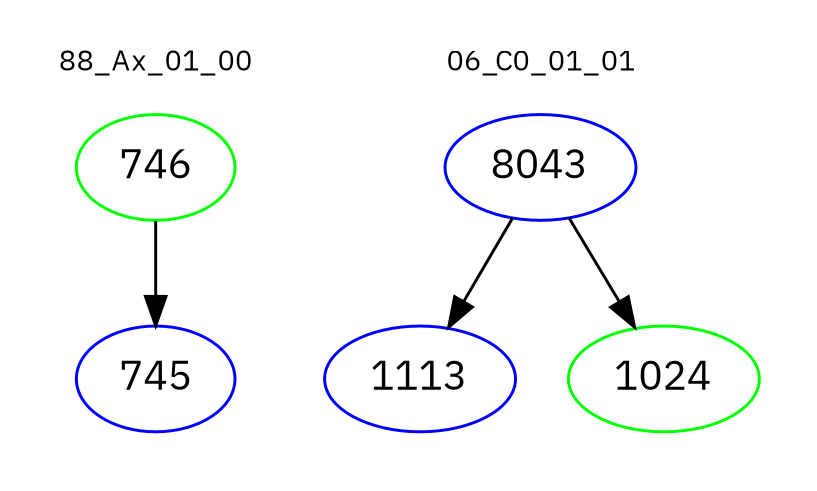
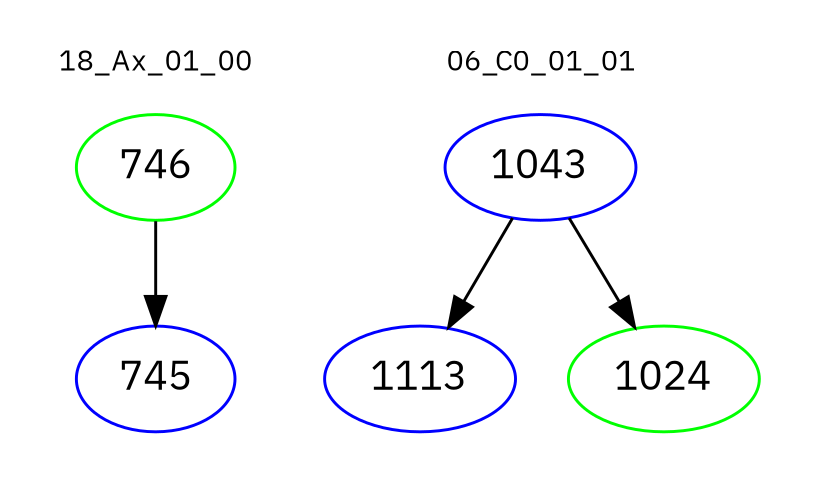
(157, 63) -> (157, 63)
(540, 167) -> (540, 167)
